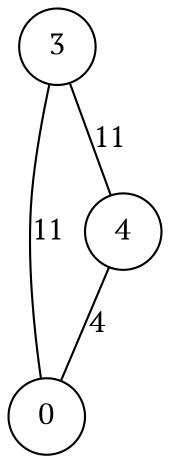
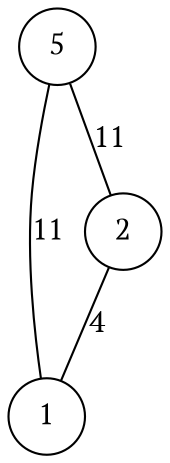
(57, 47) -> (57, 47)
(123, 232) -> (123, 232)
(47, 416) -> (47, 416)
